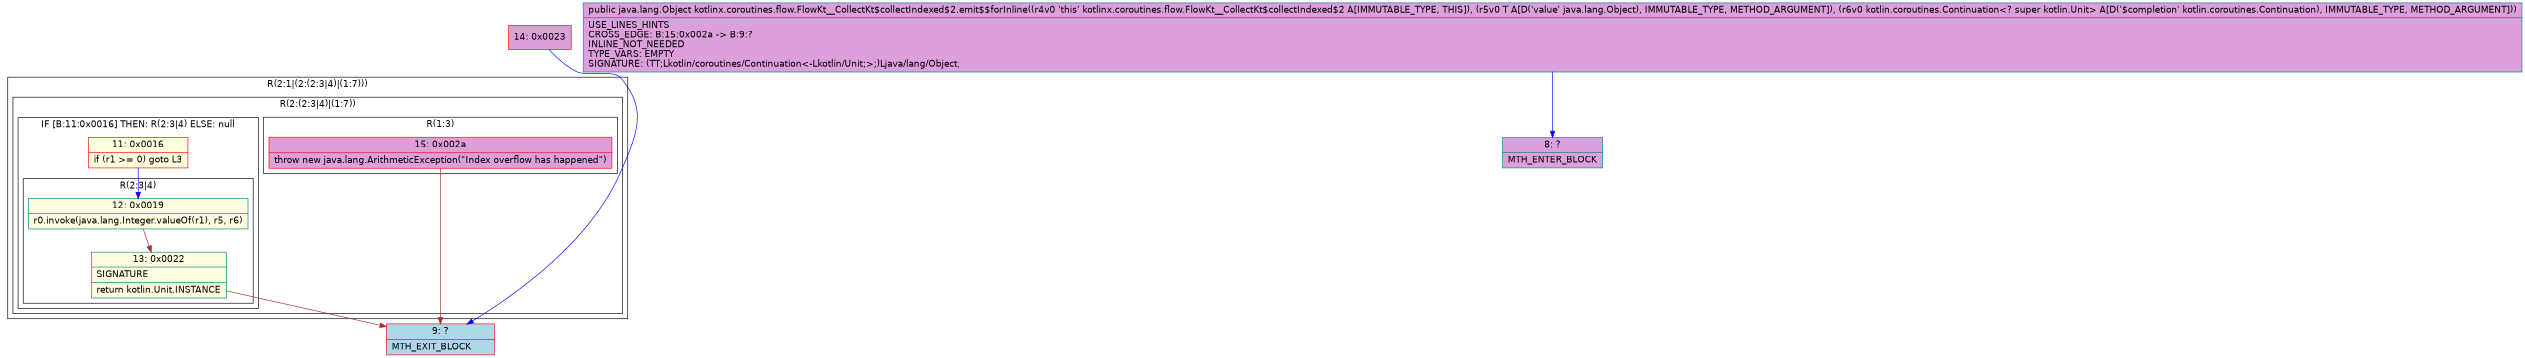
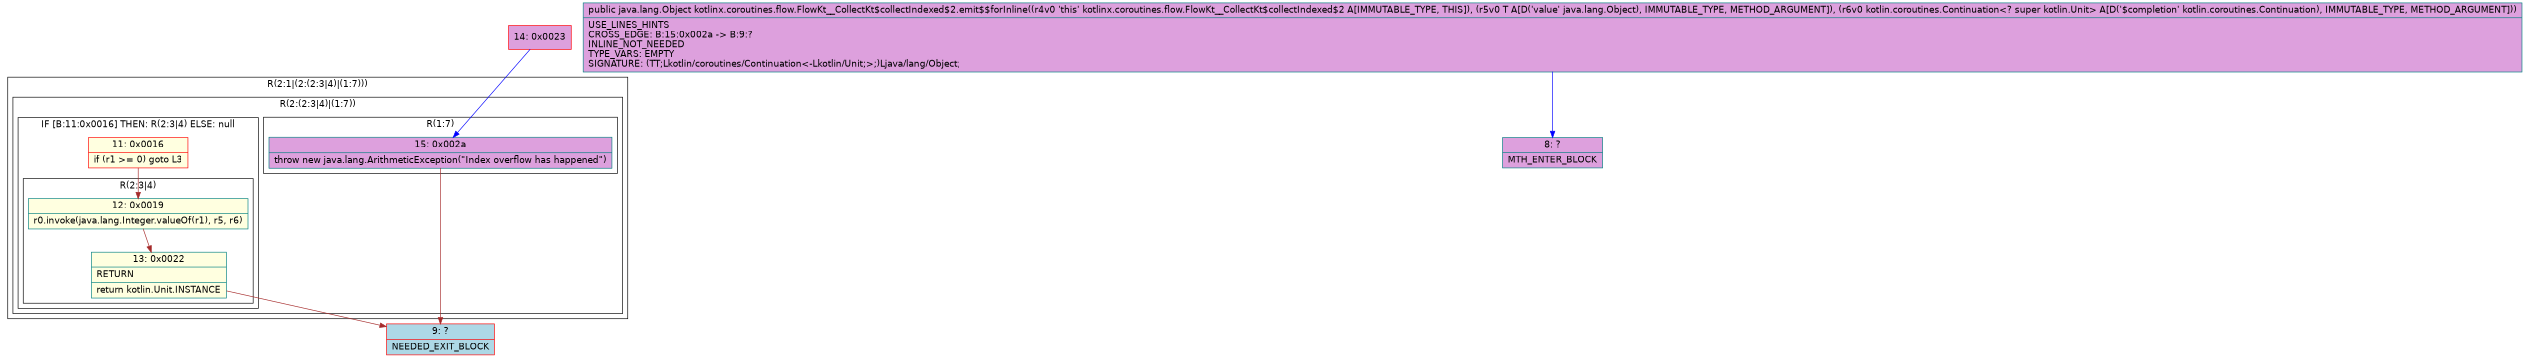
(440, 125) -> (440, 125)
(440, 153) -> (440, 153)
(138, 183) -> (138, 183)
(614, 186) -> (494, 91)
(123, 274) -> (115, 274)
(432, 347) -> (440, 347)
